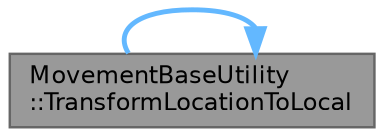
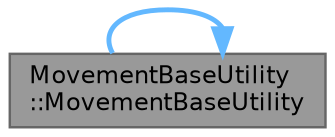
(192, 91) -> (168, 91)
